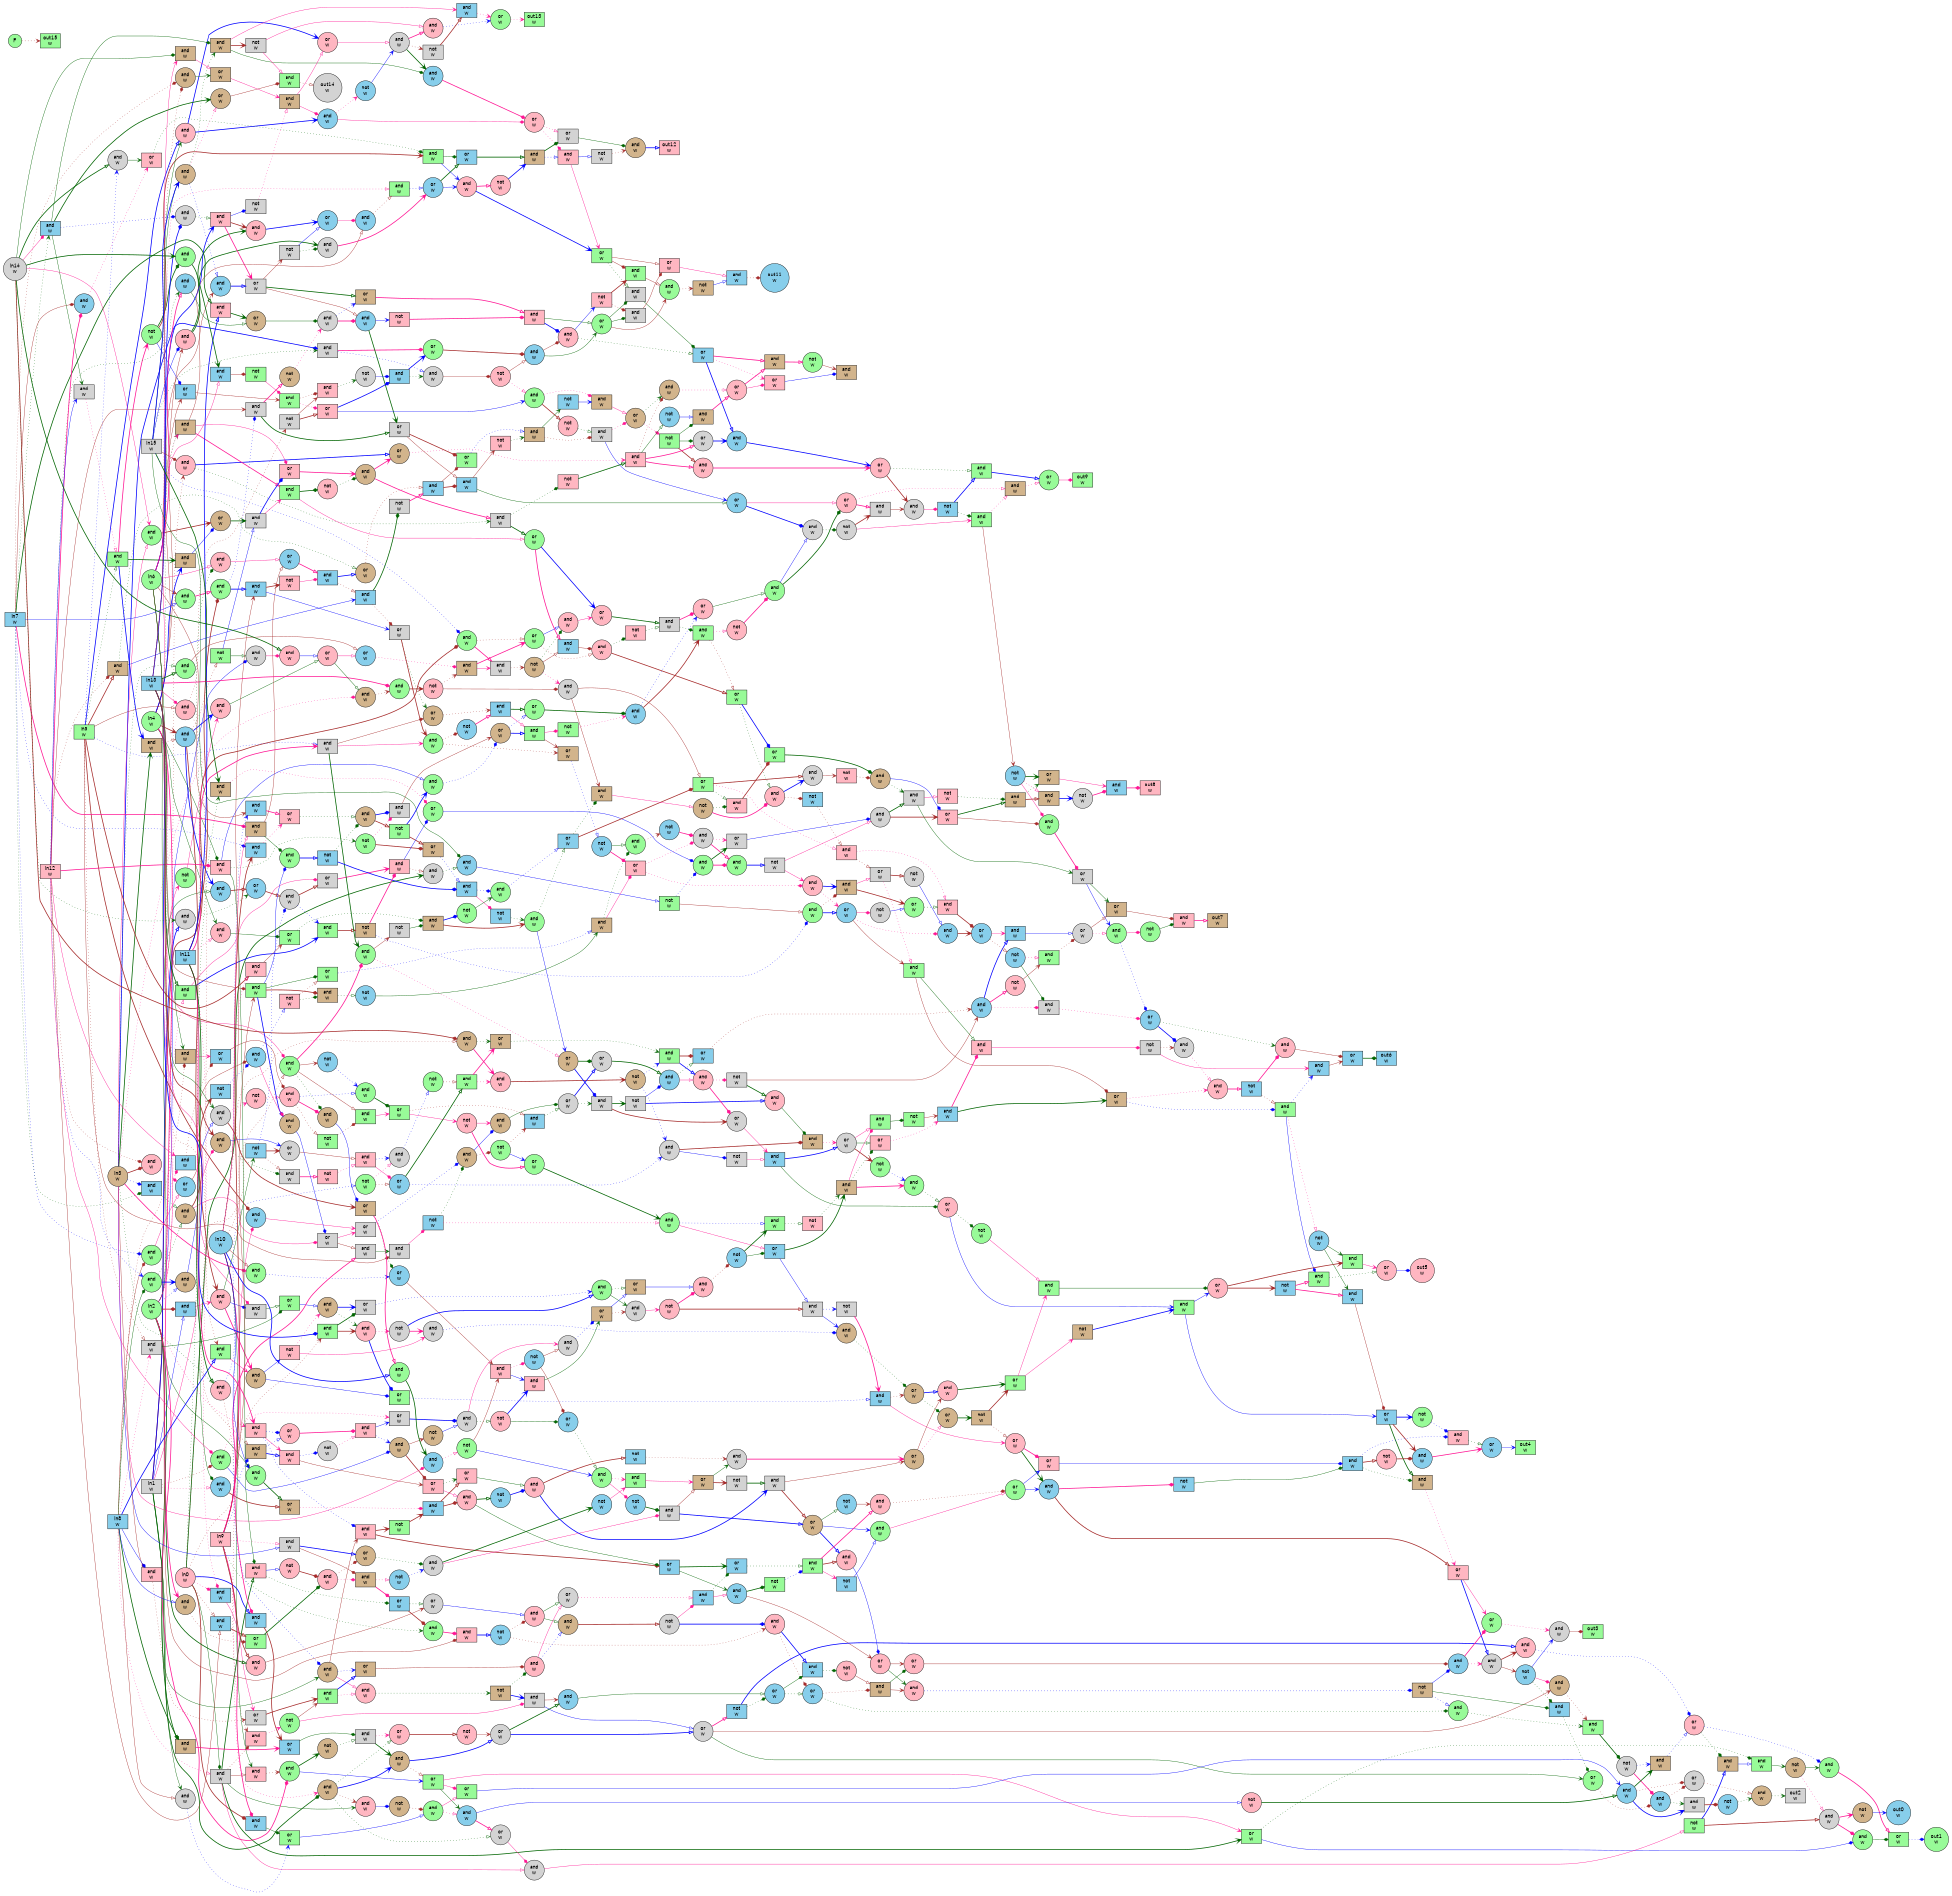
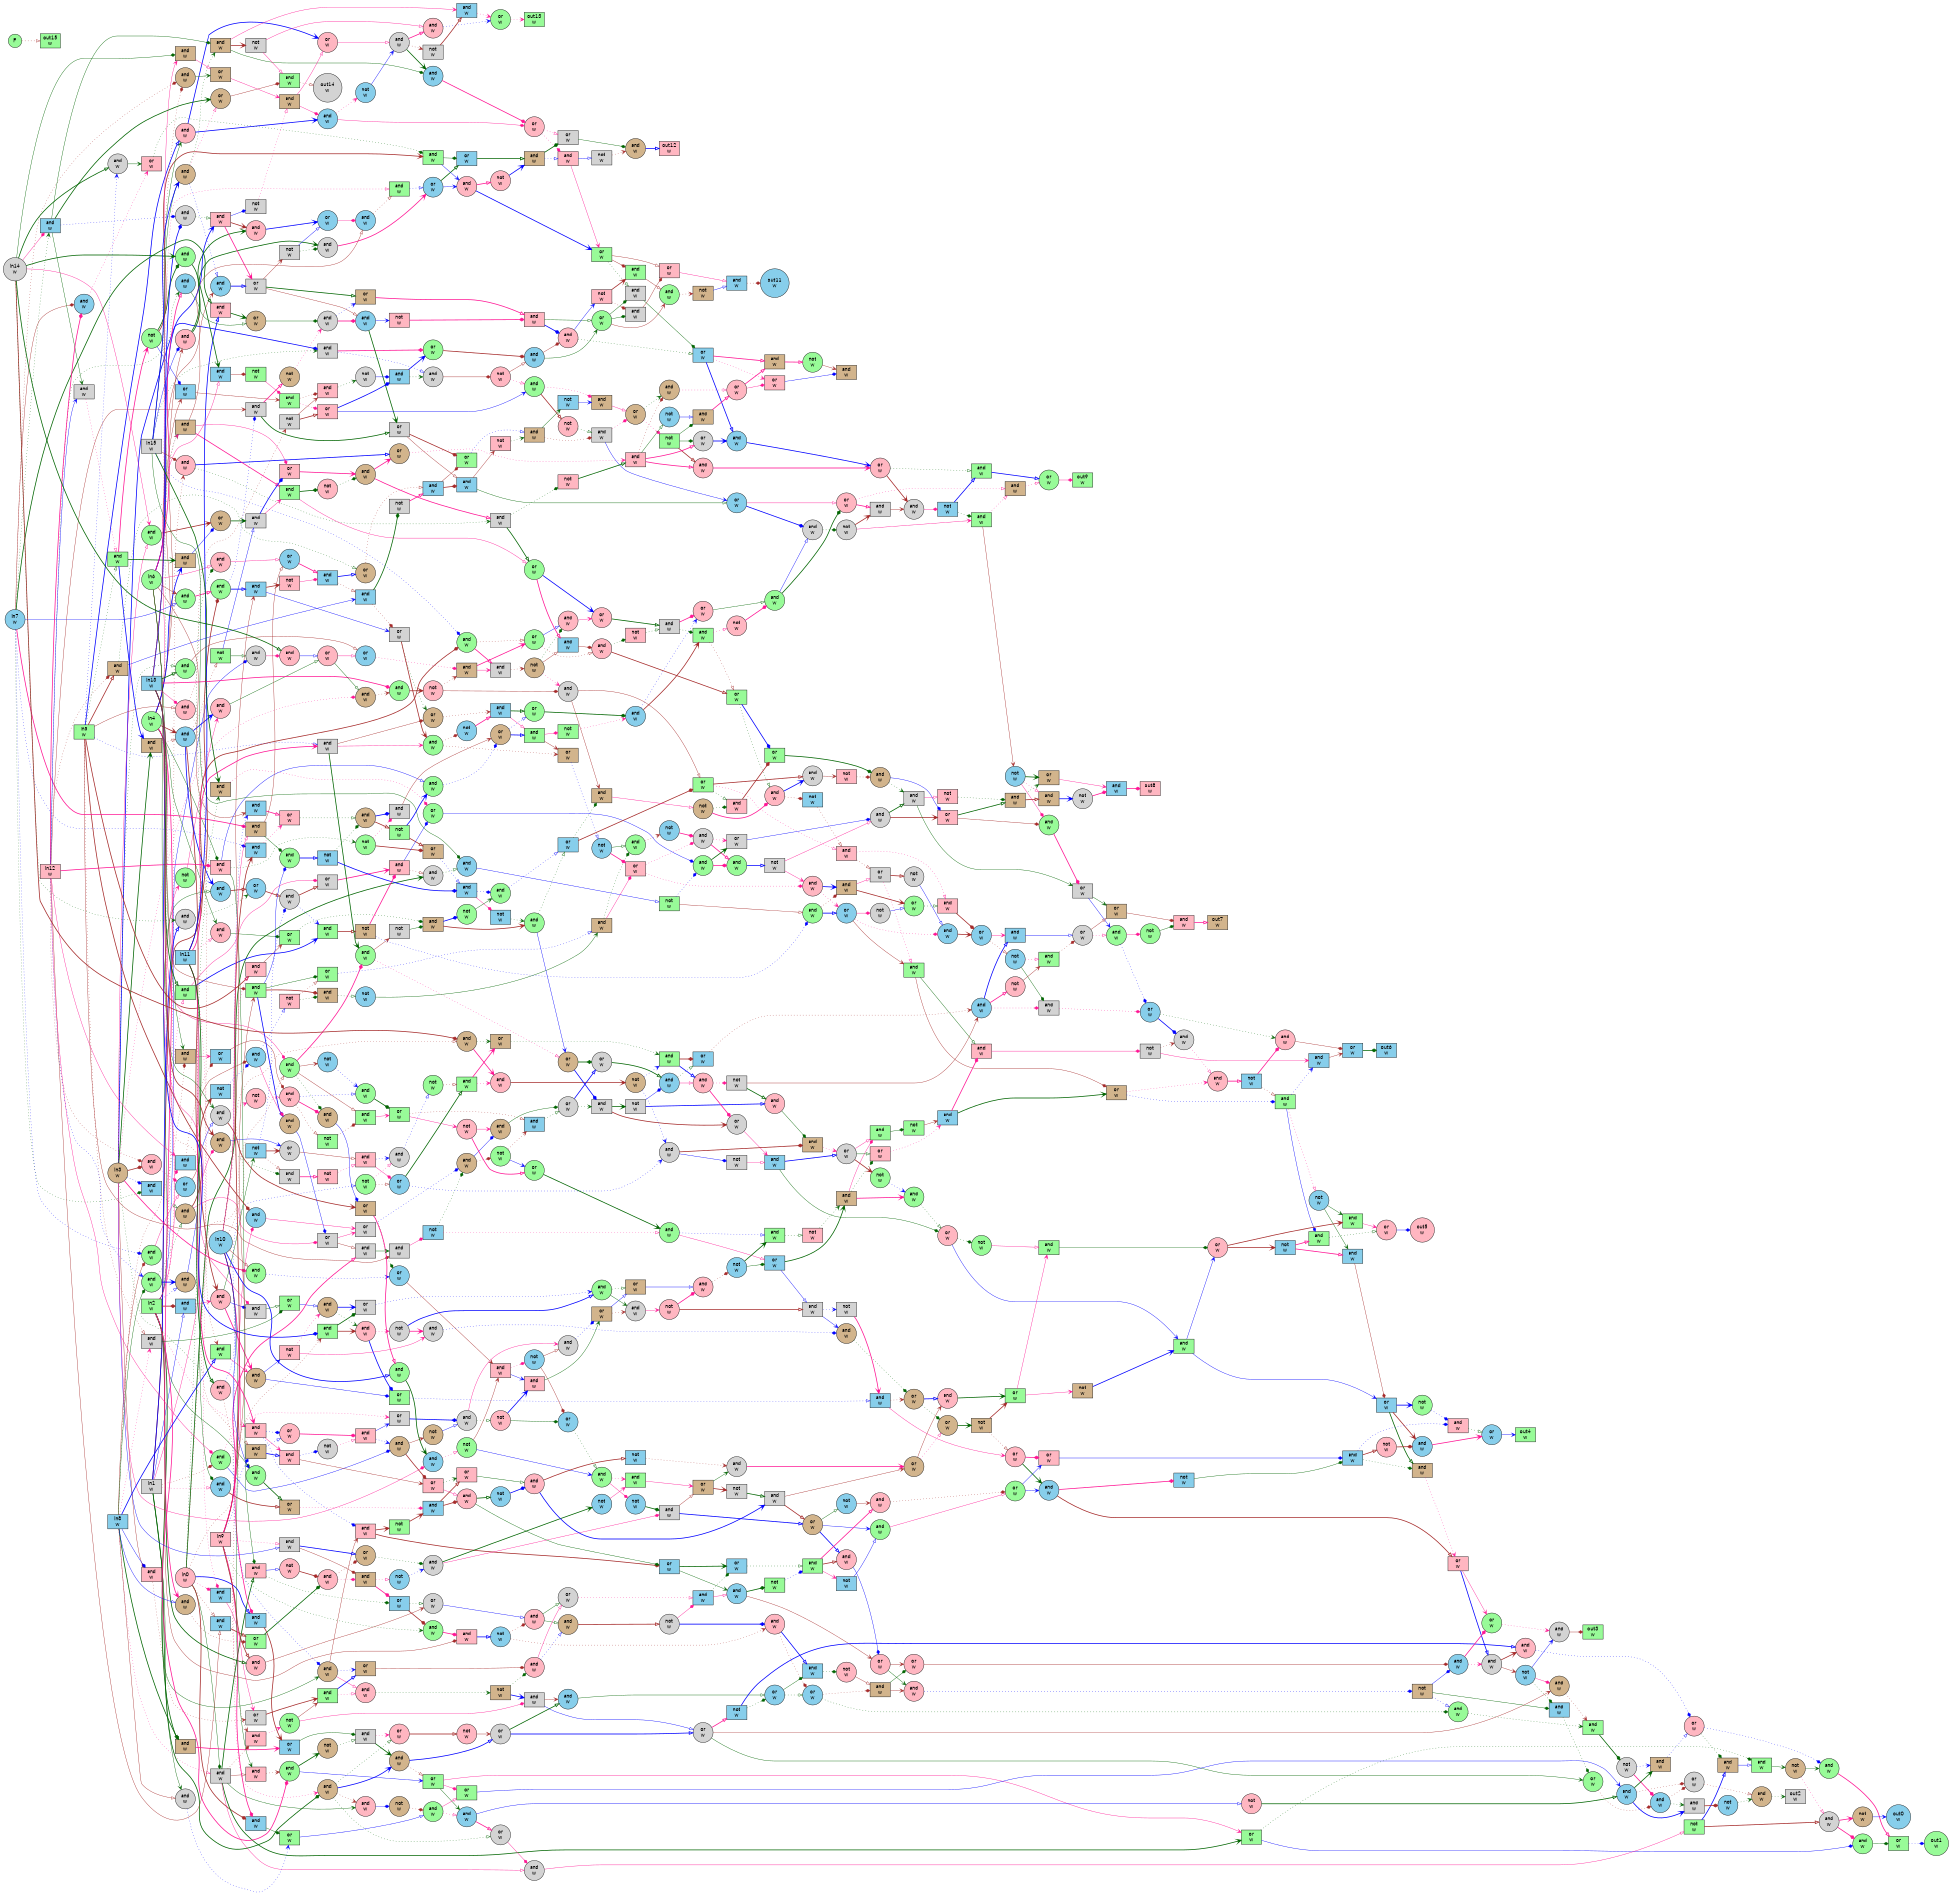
(29, 41) -> (29, 41)
(15, 620) -> (15, 620)
(152, 1309) -> (152, 1306)
